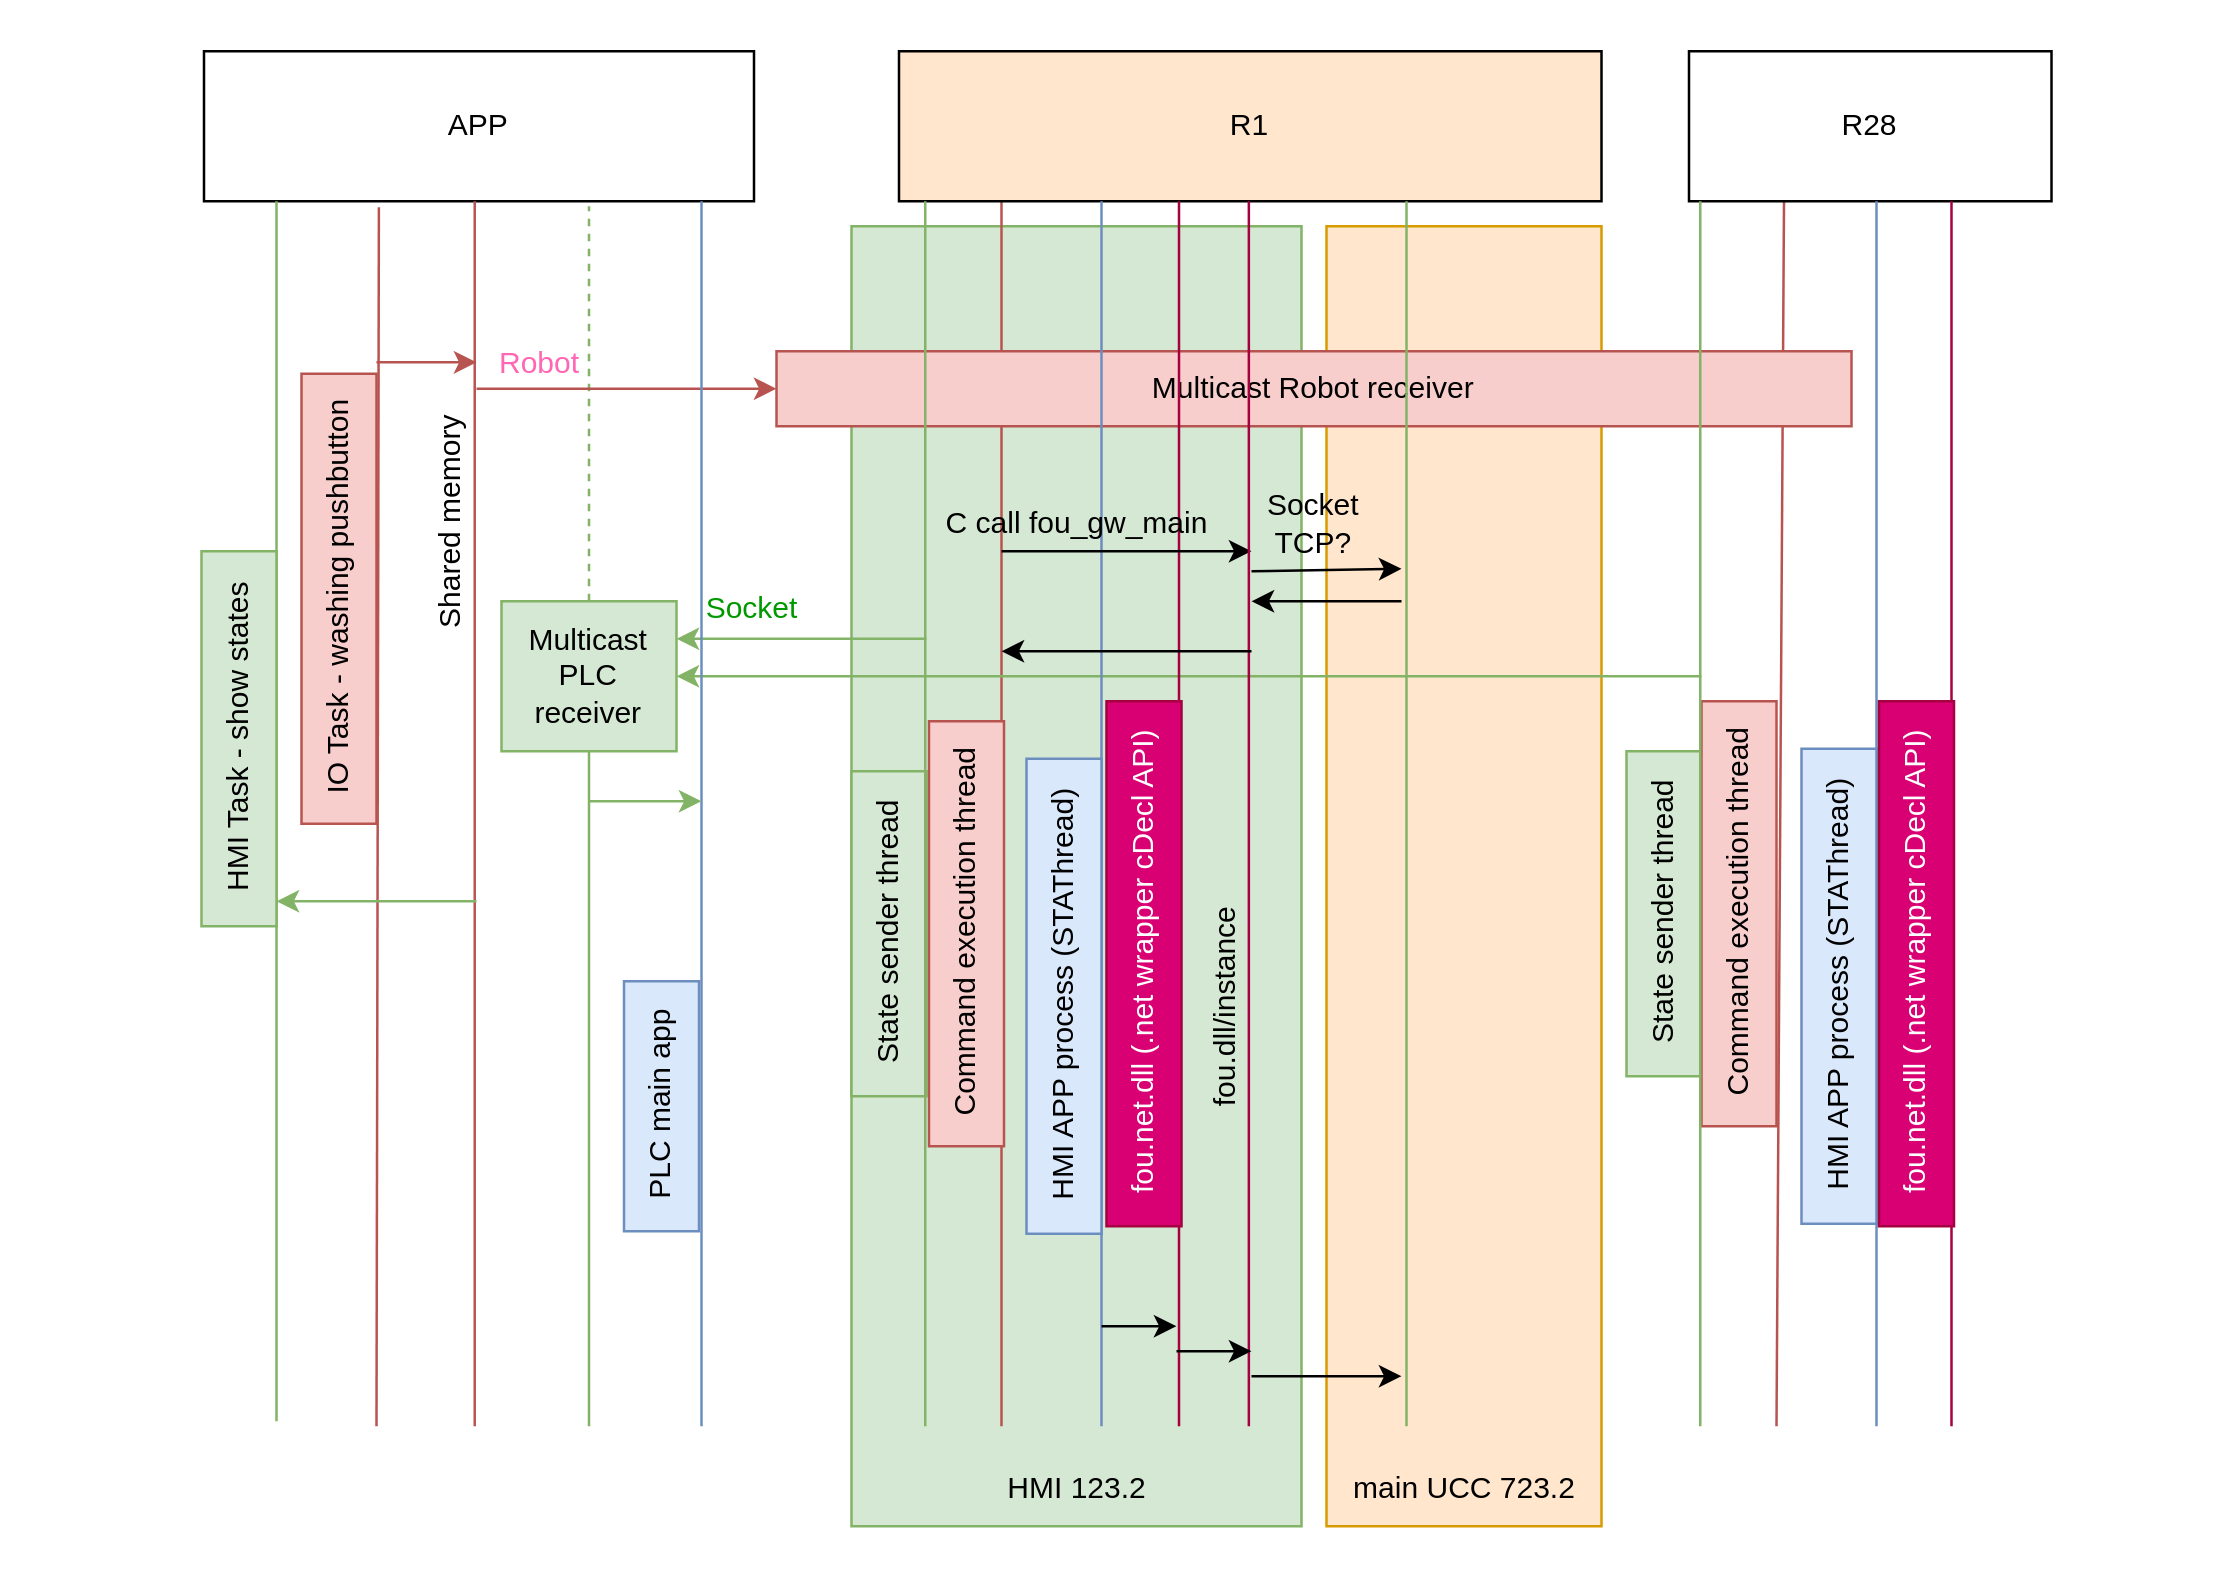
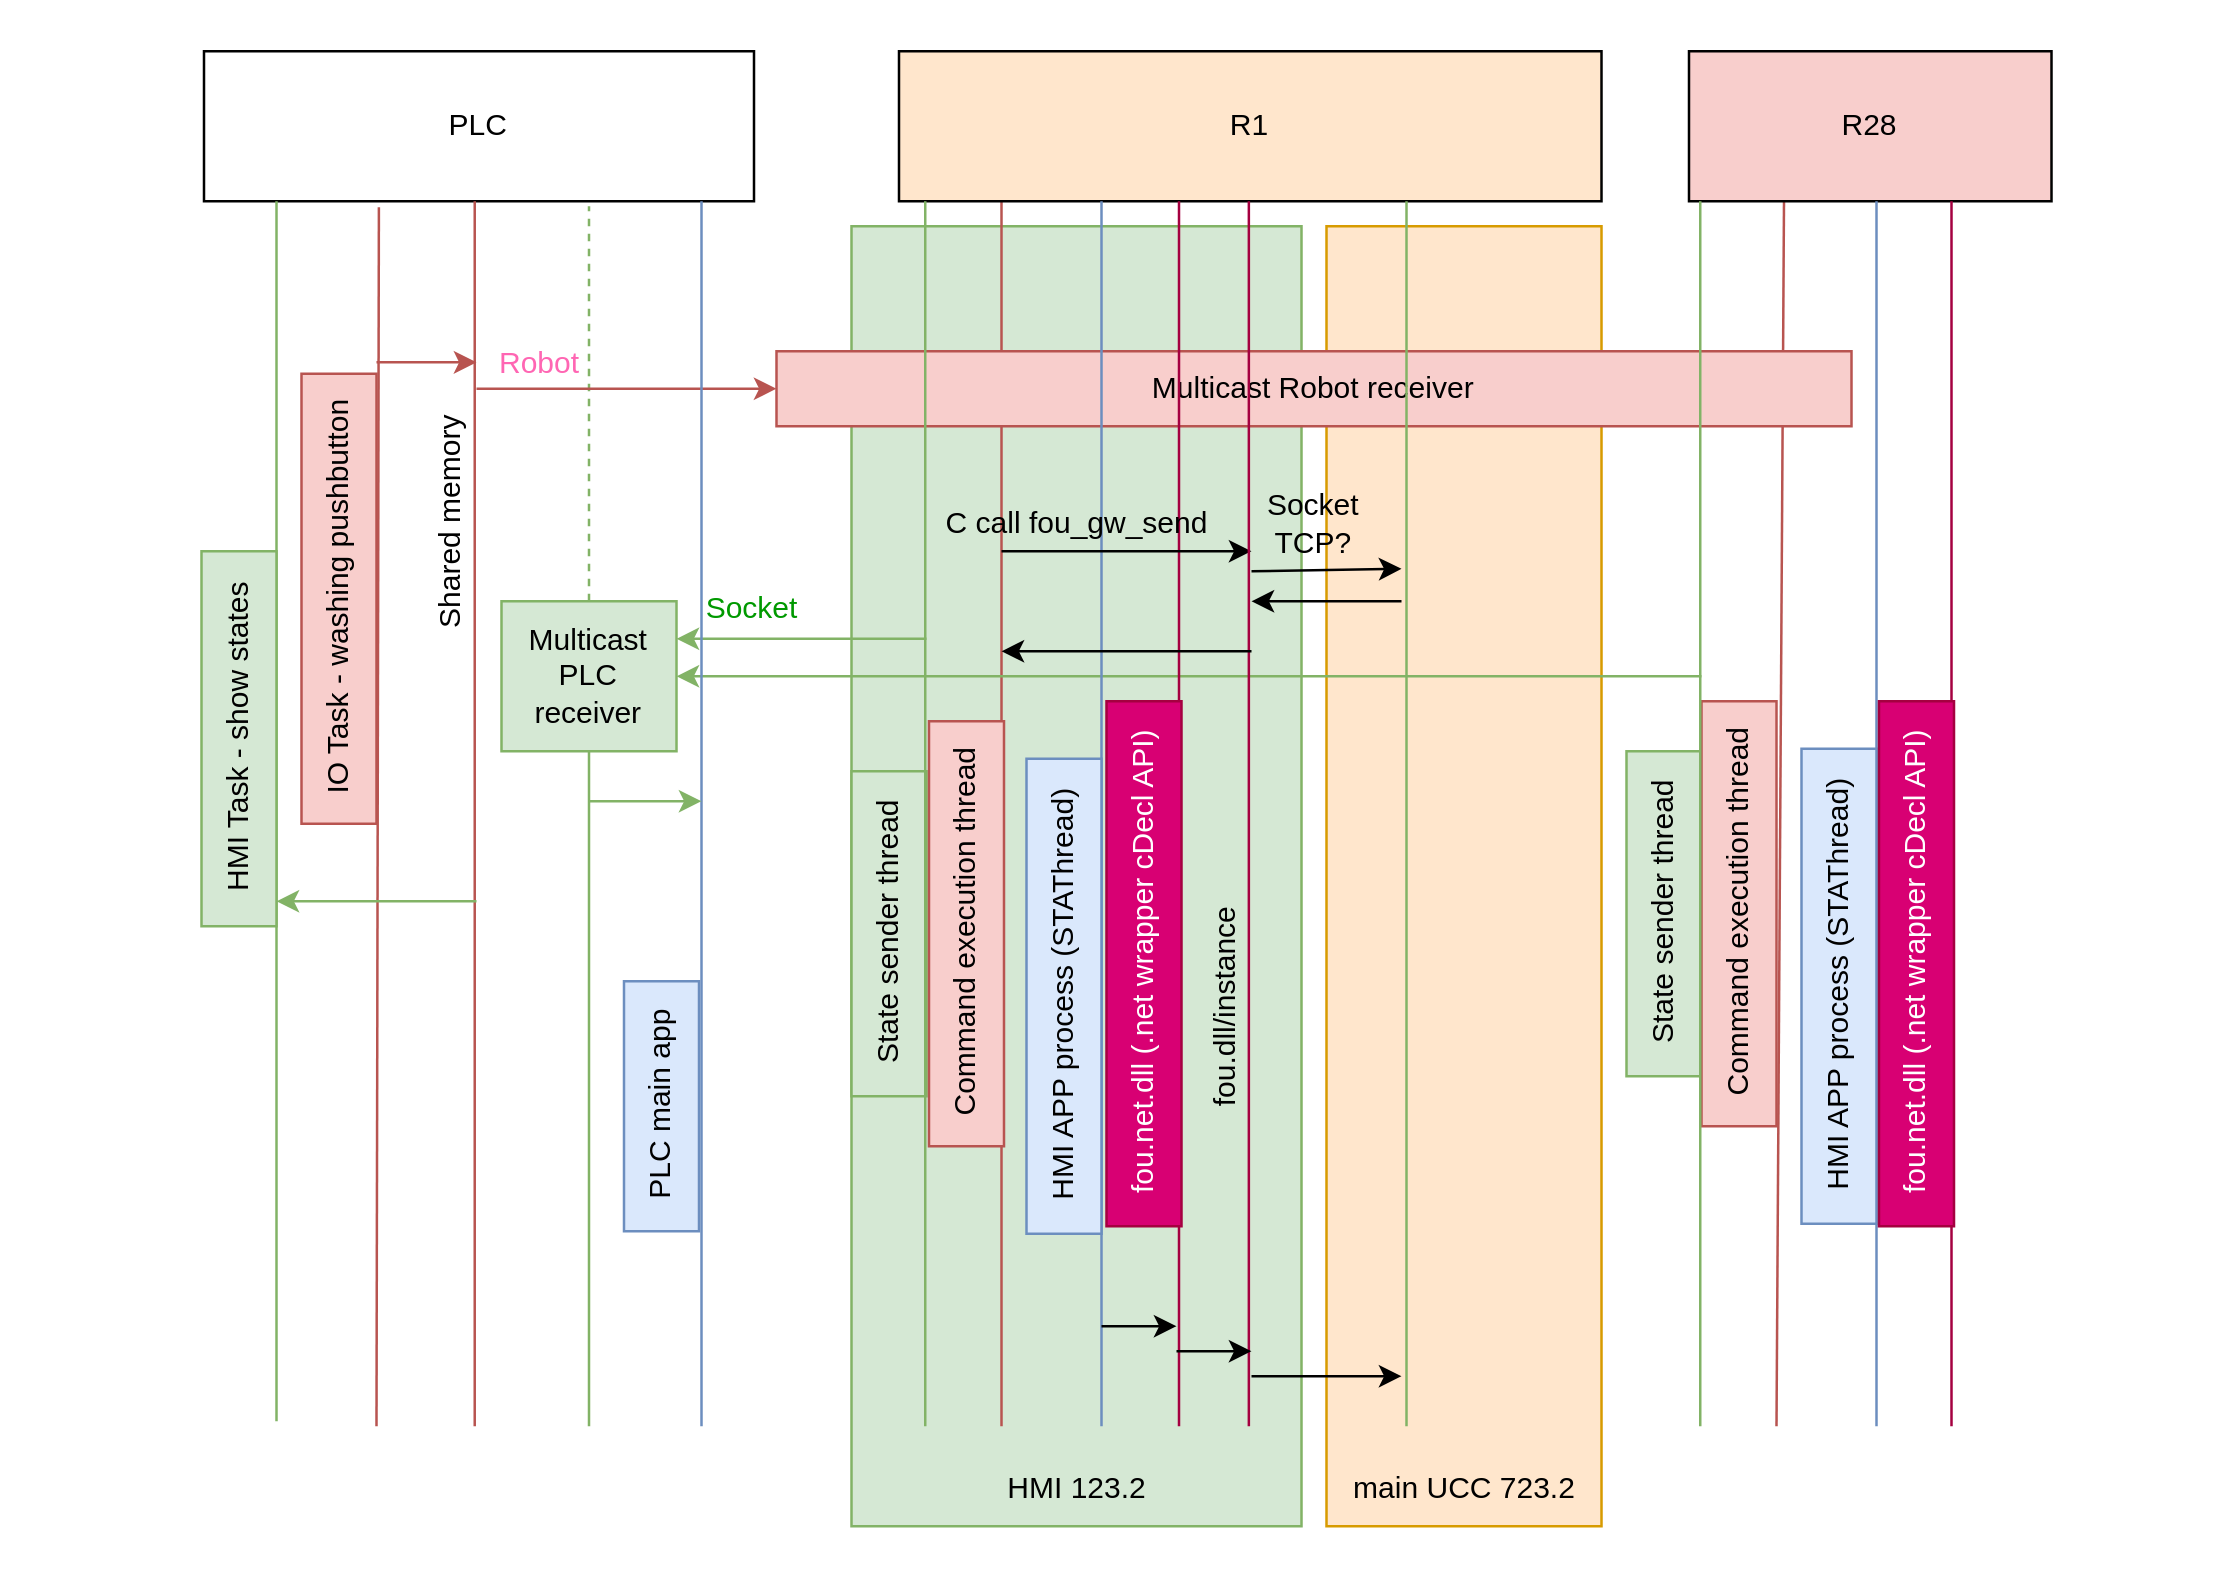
(479, 126) -> (479, 126)
(1870, 126) -> (1870, 126)
(1078, 524) -> (1078, 524)
